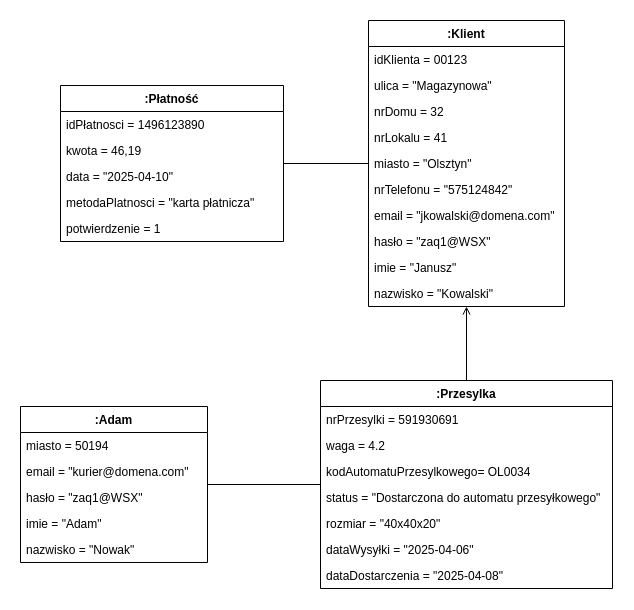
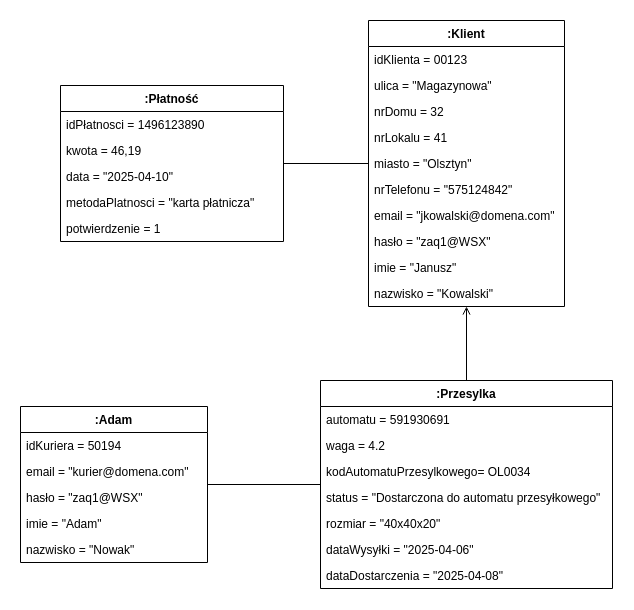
(398, 421) -> (391, 421)
(69, 447) -> (77, 447)
